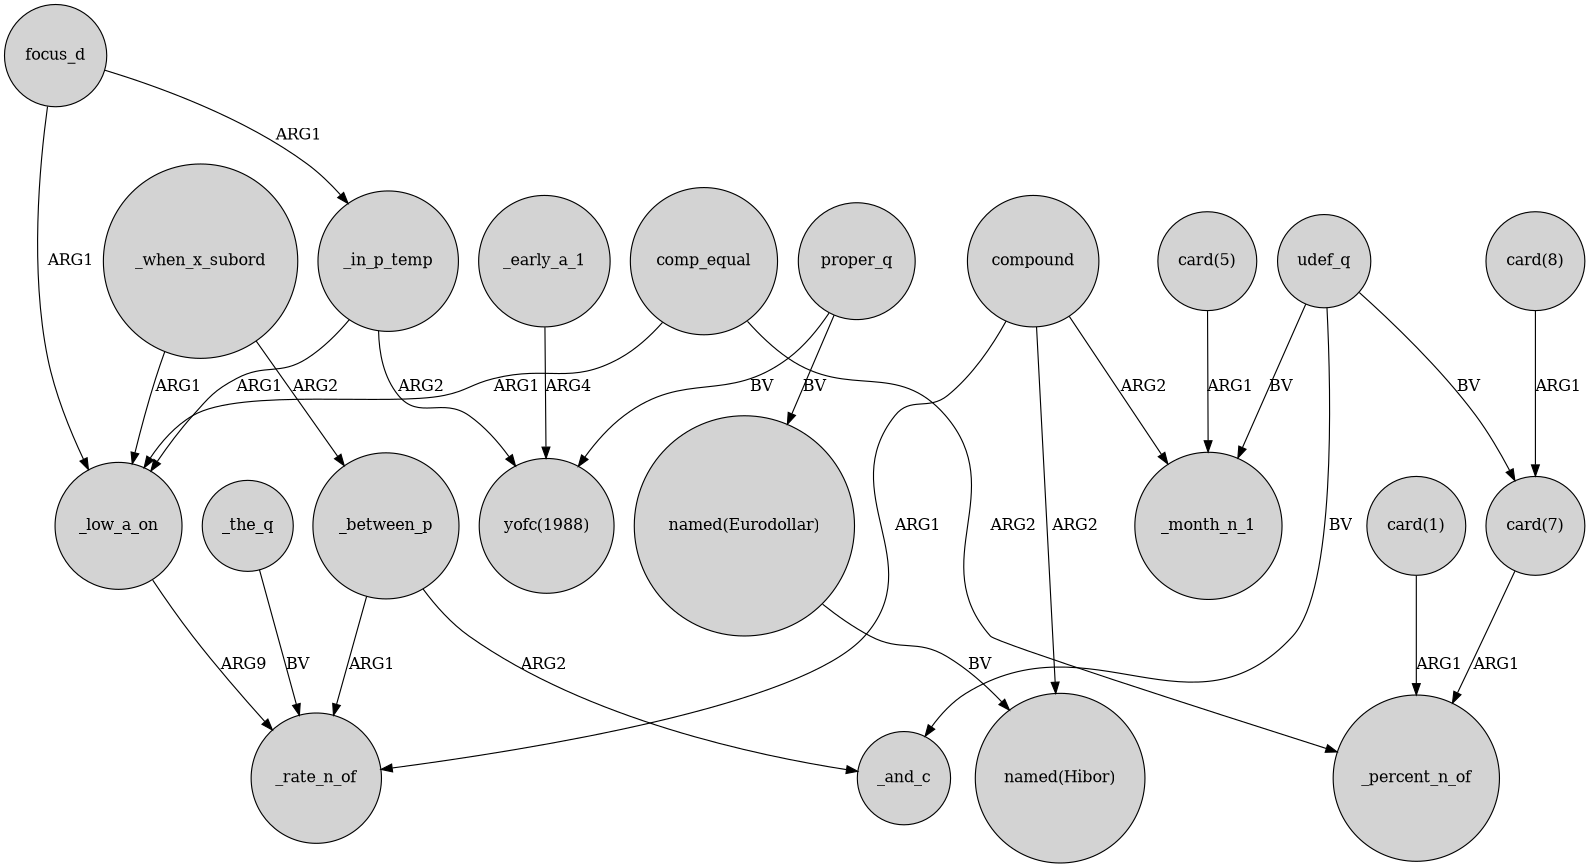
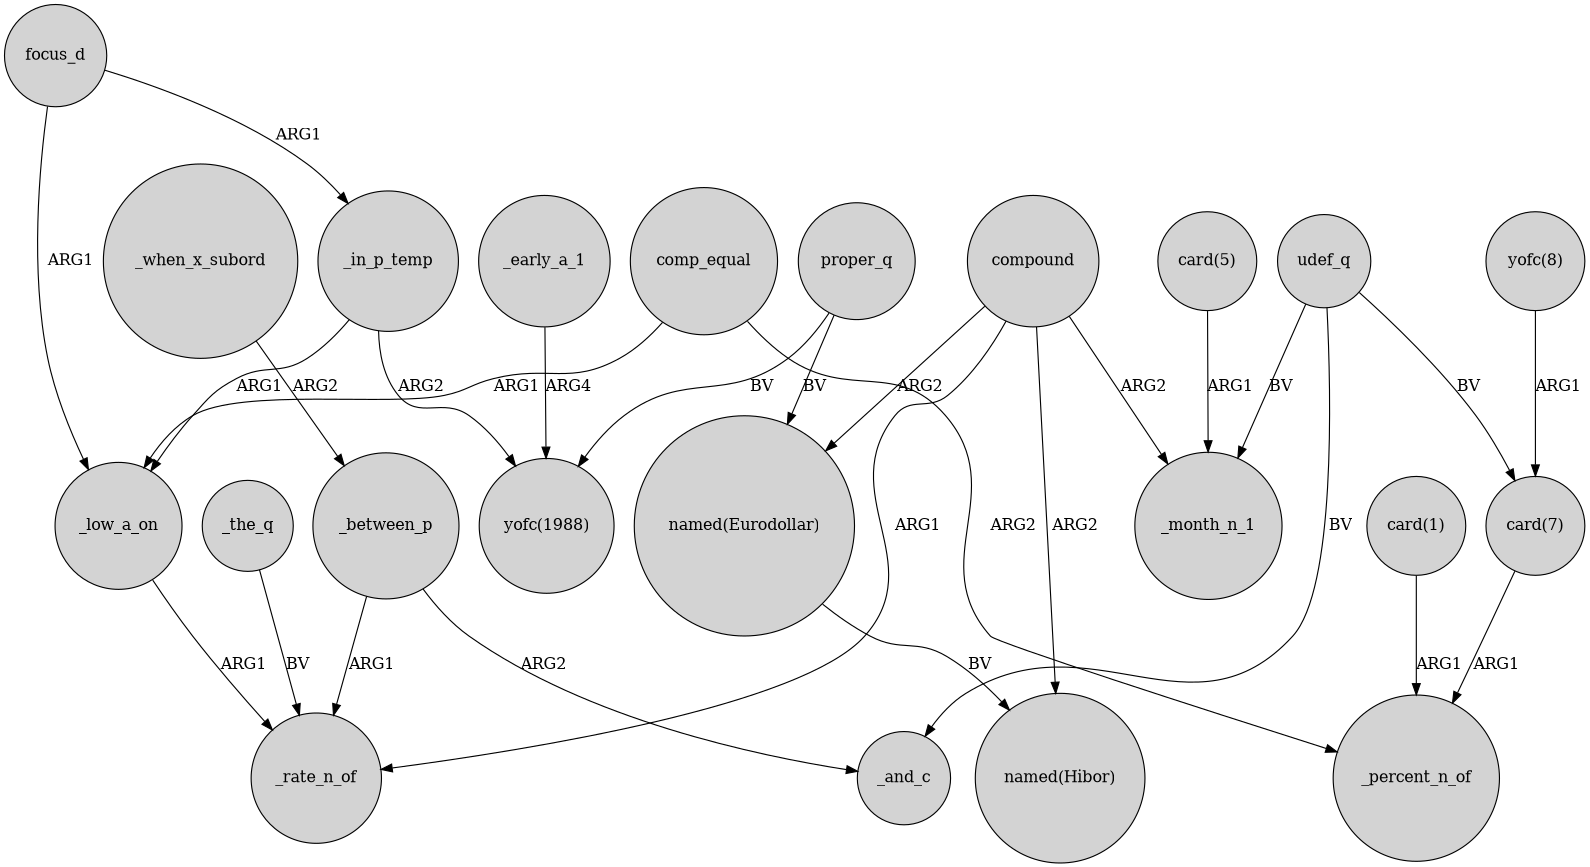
(1535, 261) -> (1535, 261)
none -> (910, 375)
(149, 402) -> none
(244, 665) -> (244, 665)
